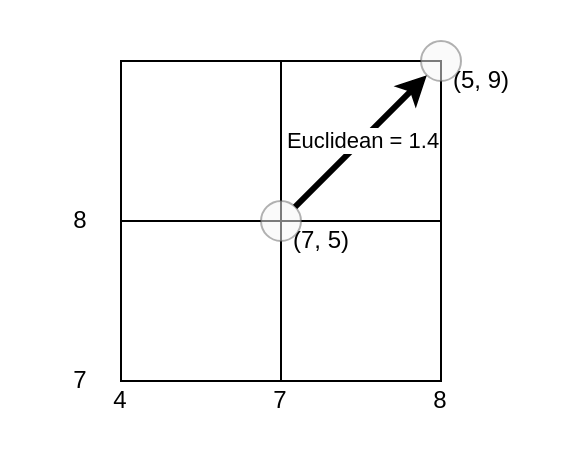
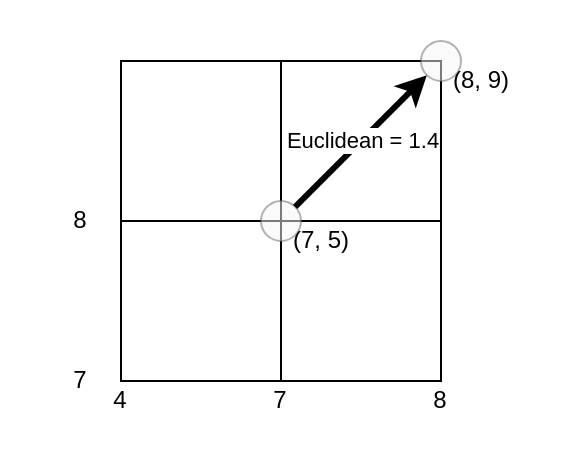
(482, 81) -> (482, 81)
